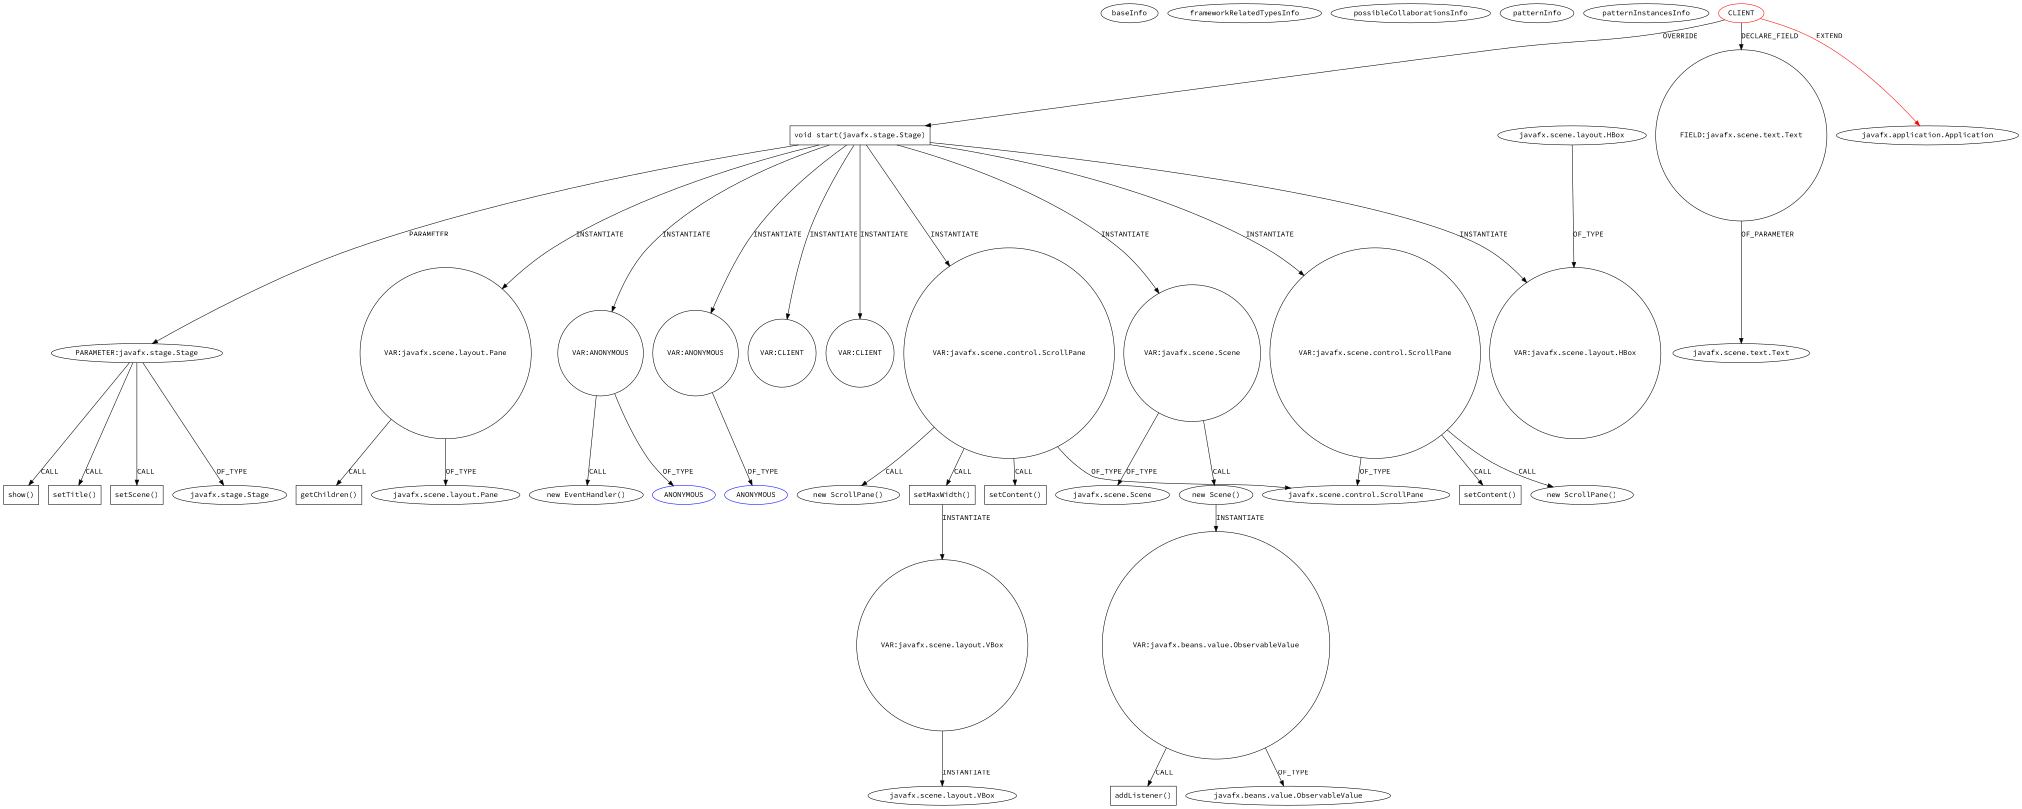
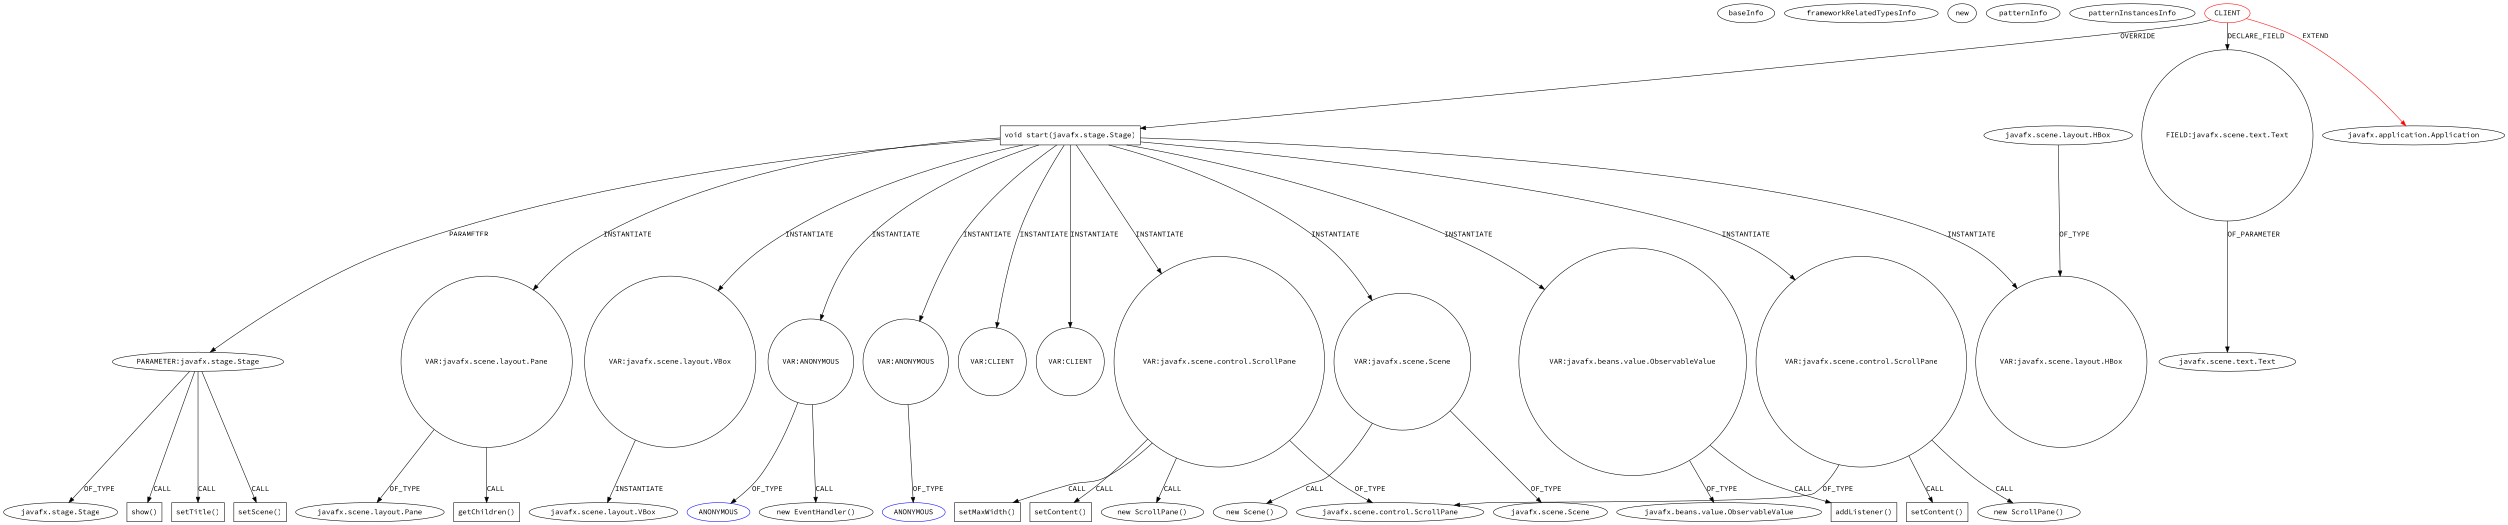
(1411, 13) -> (1962, 13)
(1216, 515) -> (1340, 196)
(942, 529) -> (862, 195)
